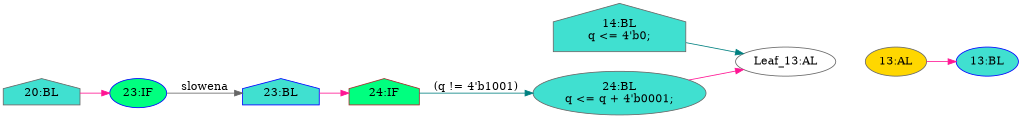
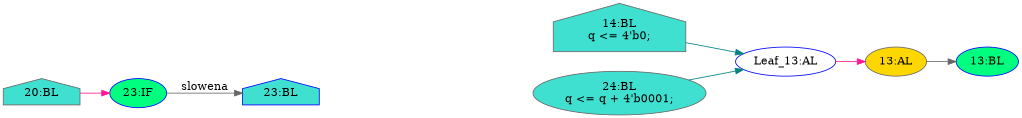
(786, 62) -> (786, 62)
none -> (846, 62)
(937, 62) -> (937, 62)
(987, 62) -> (987, 62)
(712, 76) -> (712, 76)
(384, 93) -> none
